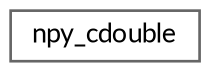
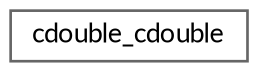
(105, 36) -> (129, 36)
